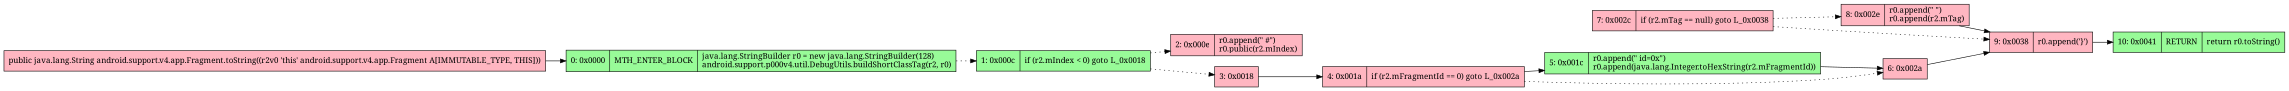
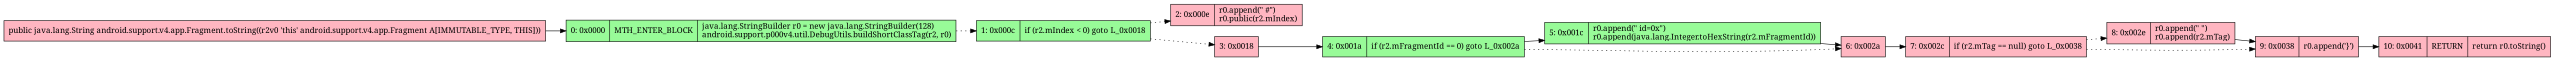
(2199, 42) -> (2465, 47)
(1956, 59) -> (1893, 47)
(1423, 77) -> (1423, 47)
